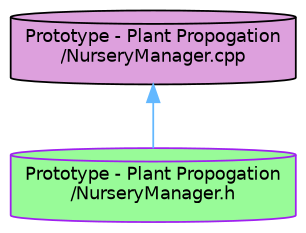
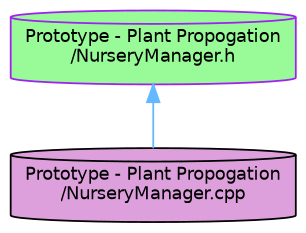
(153, 125) -> (153, 125)
